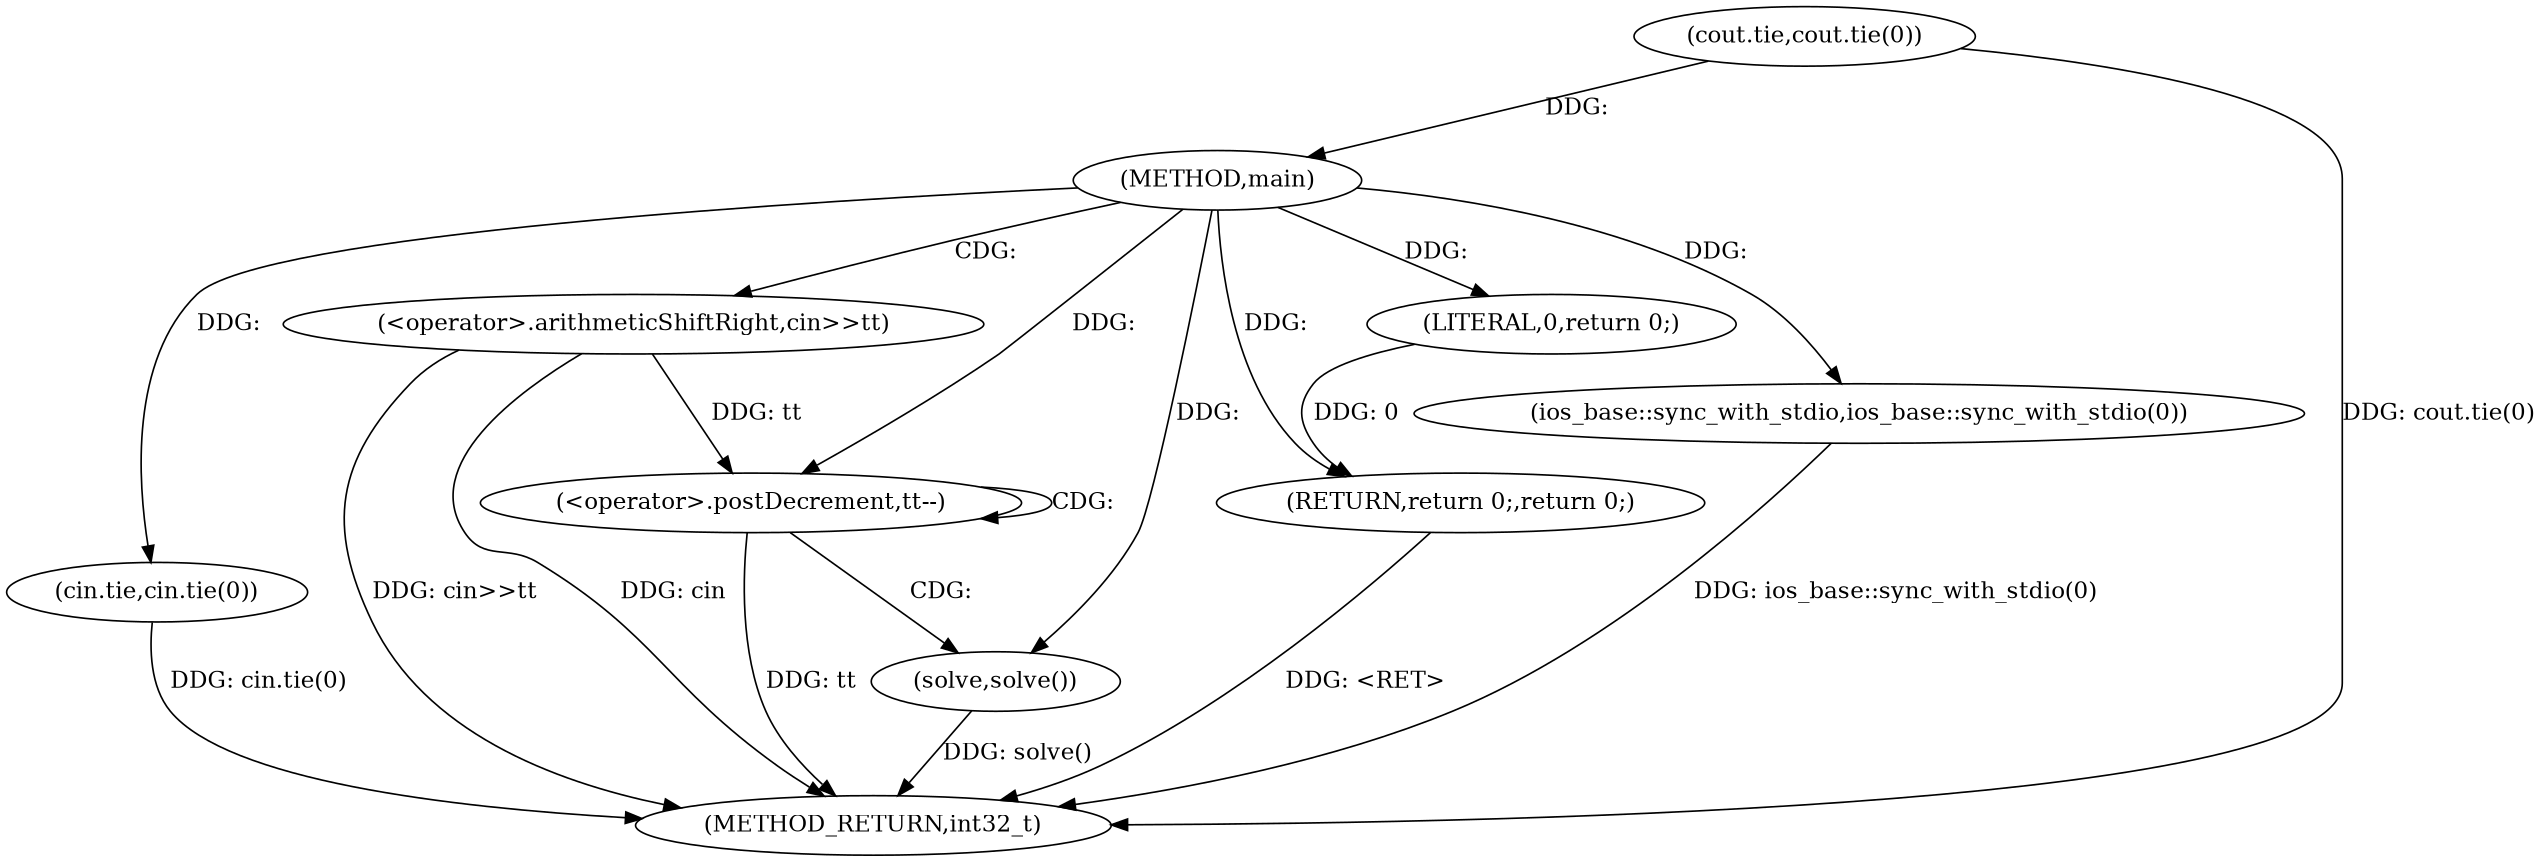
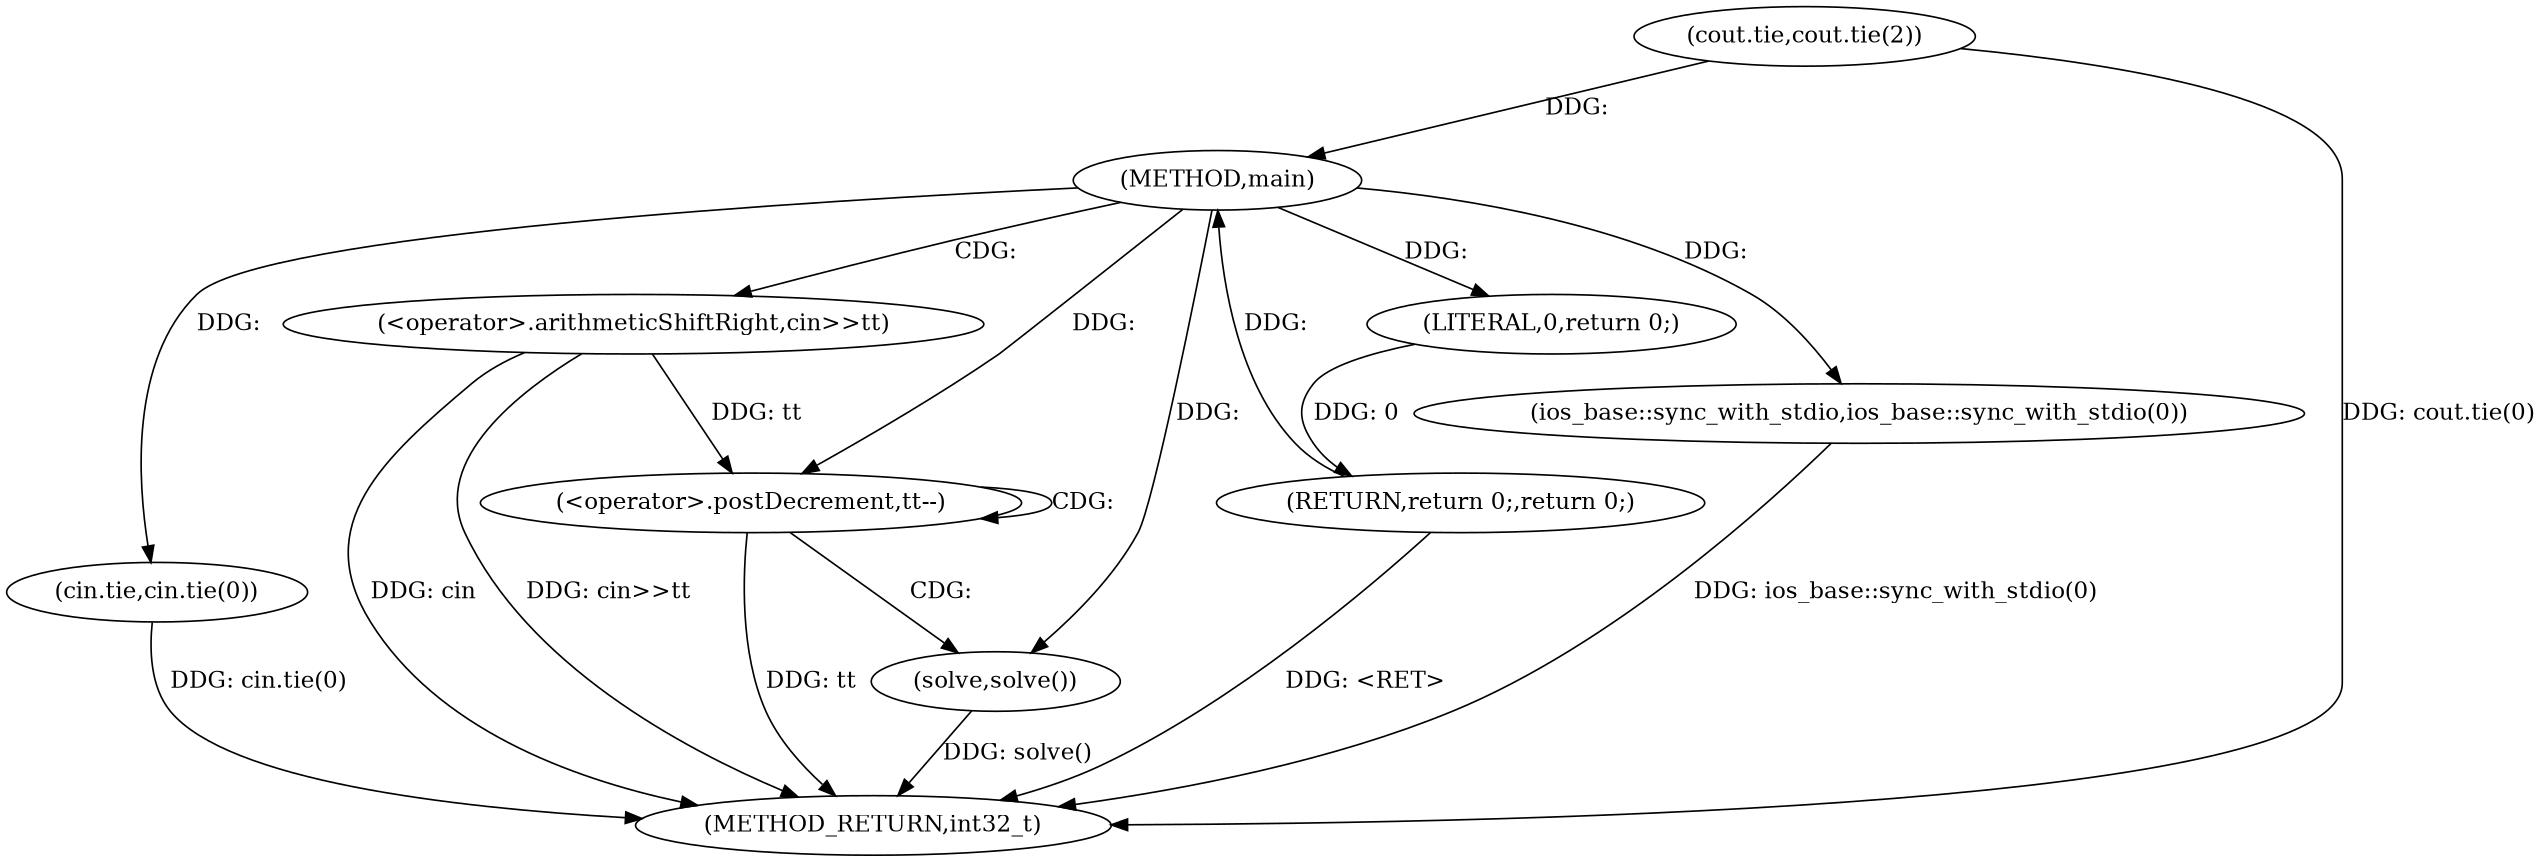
(1805, 36) -> (1805, 36)
(1244, 354) -> (1250, 370)
